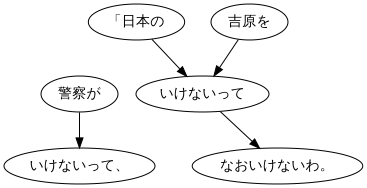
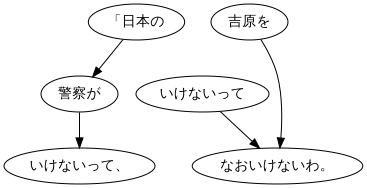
(166, 54) -> (111, 54)
(229, 54) -> (280, 87)
